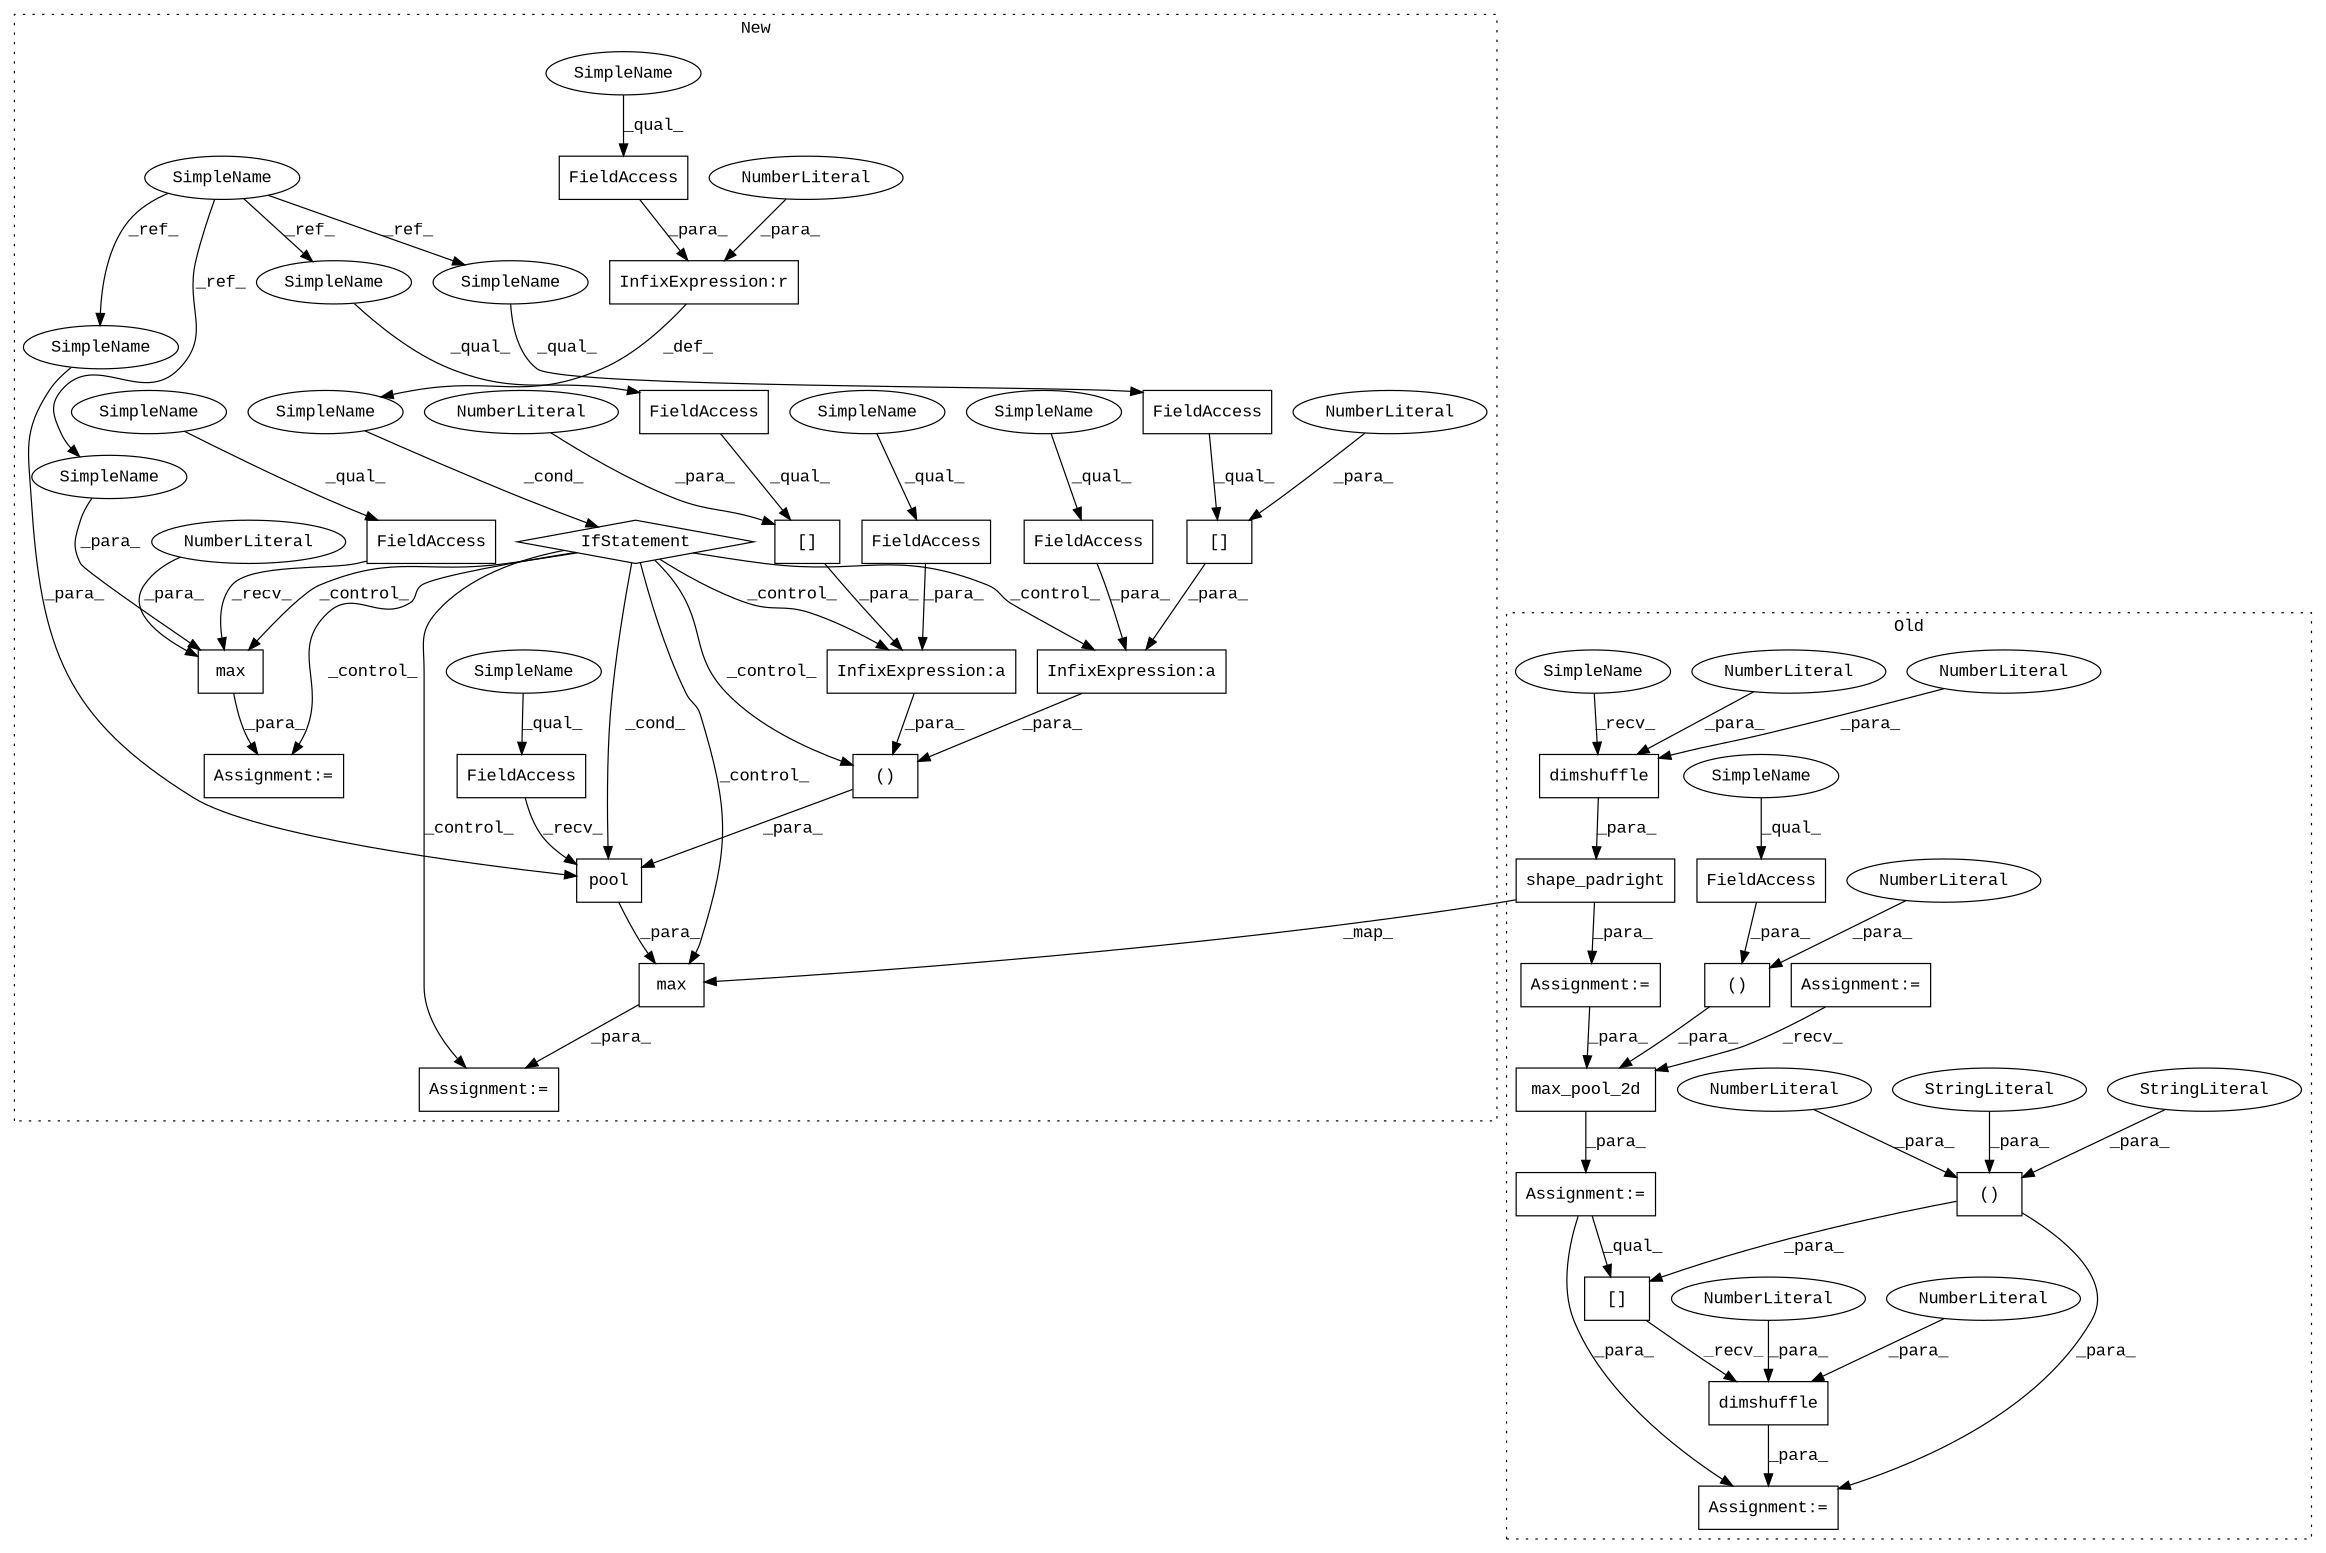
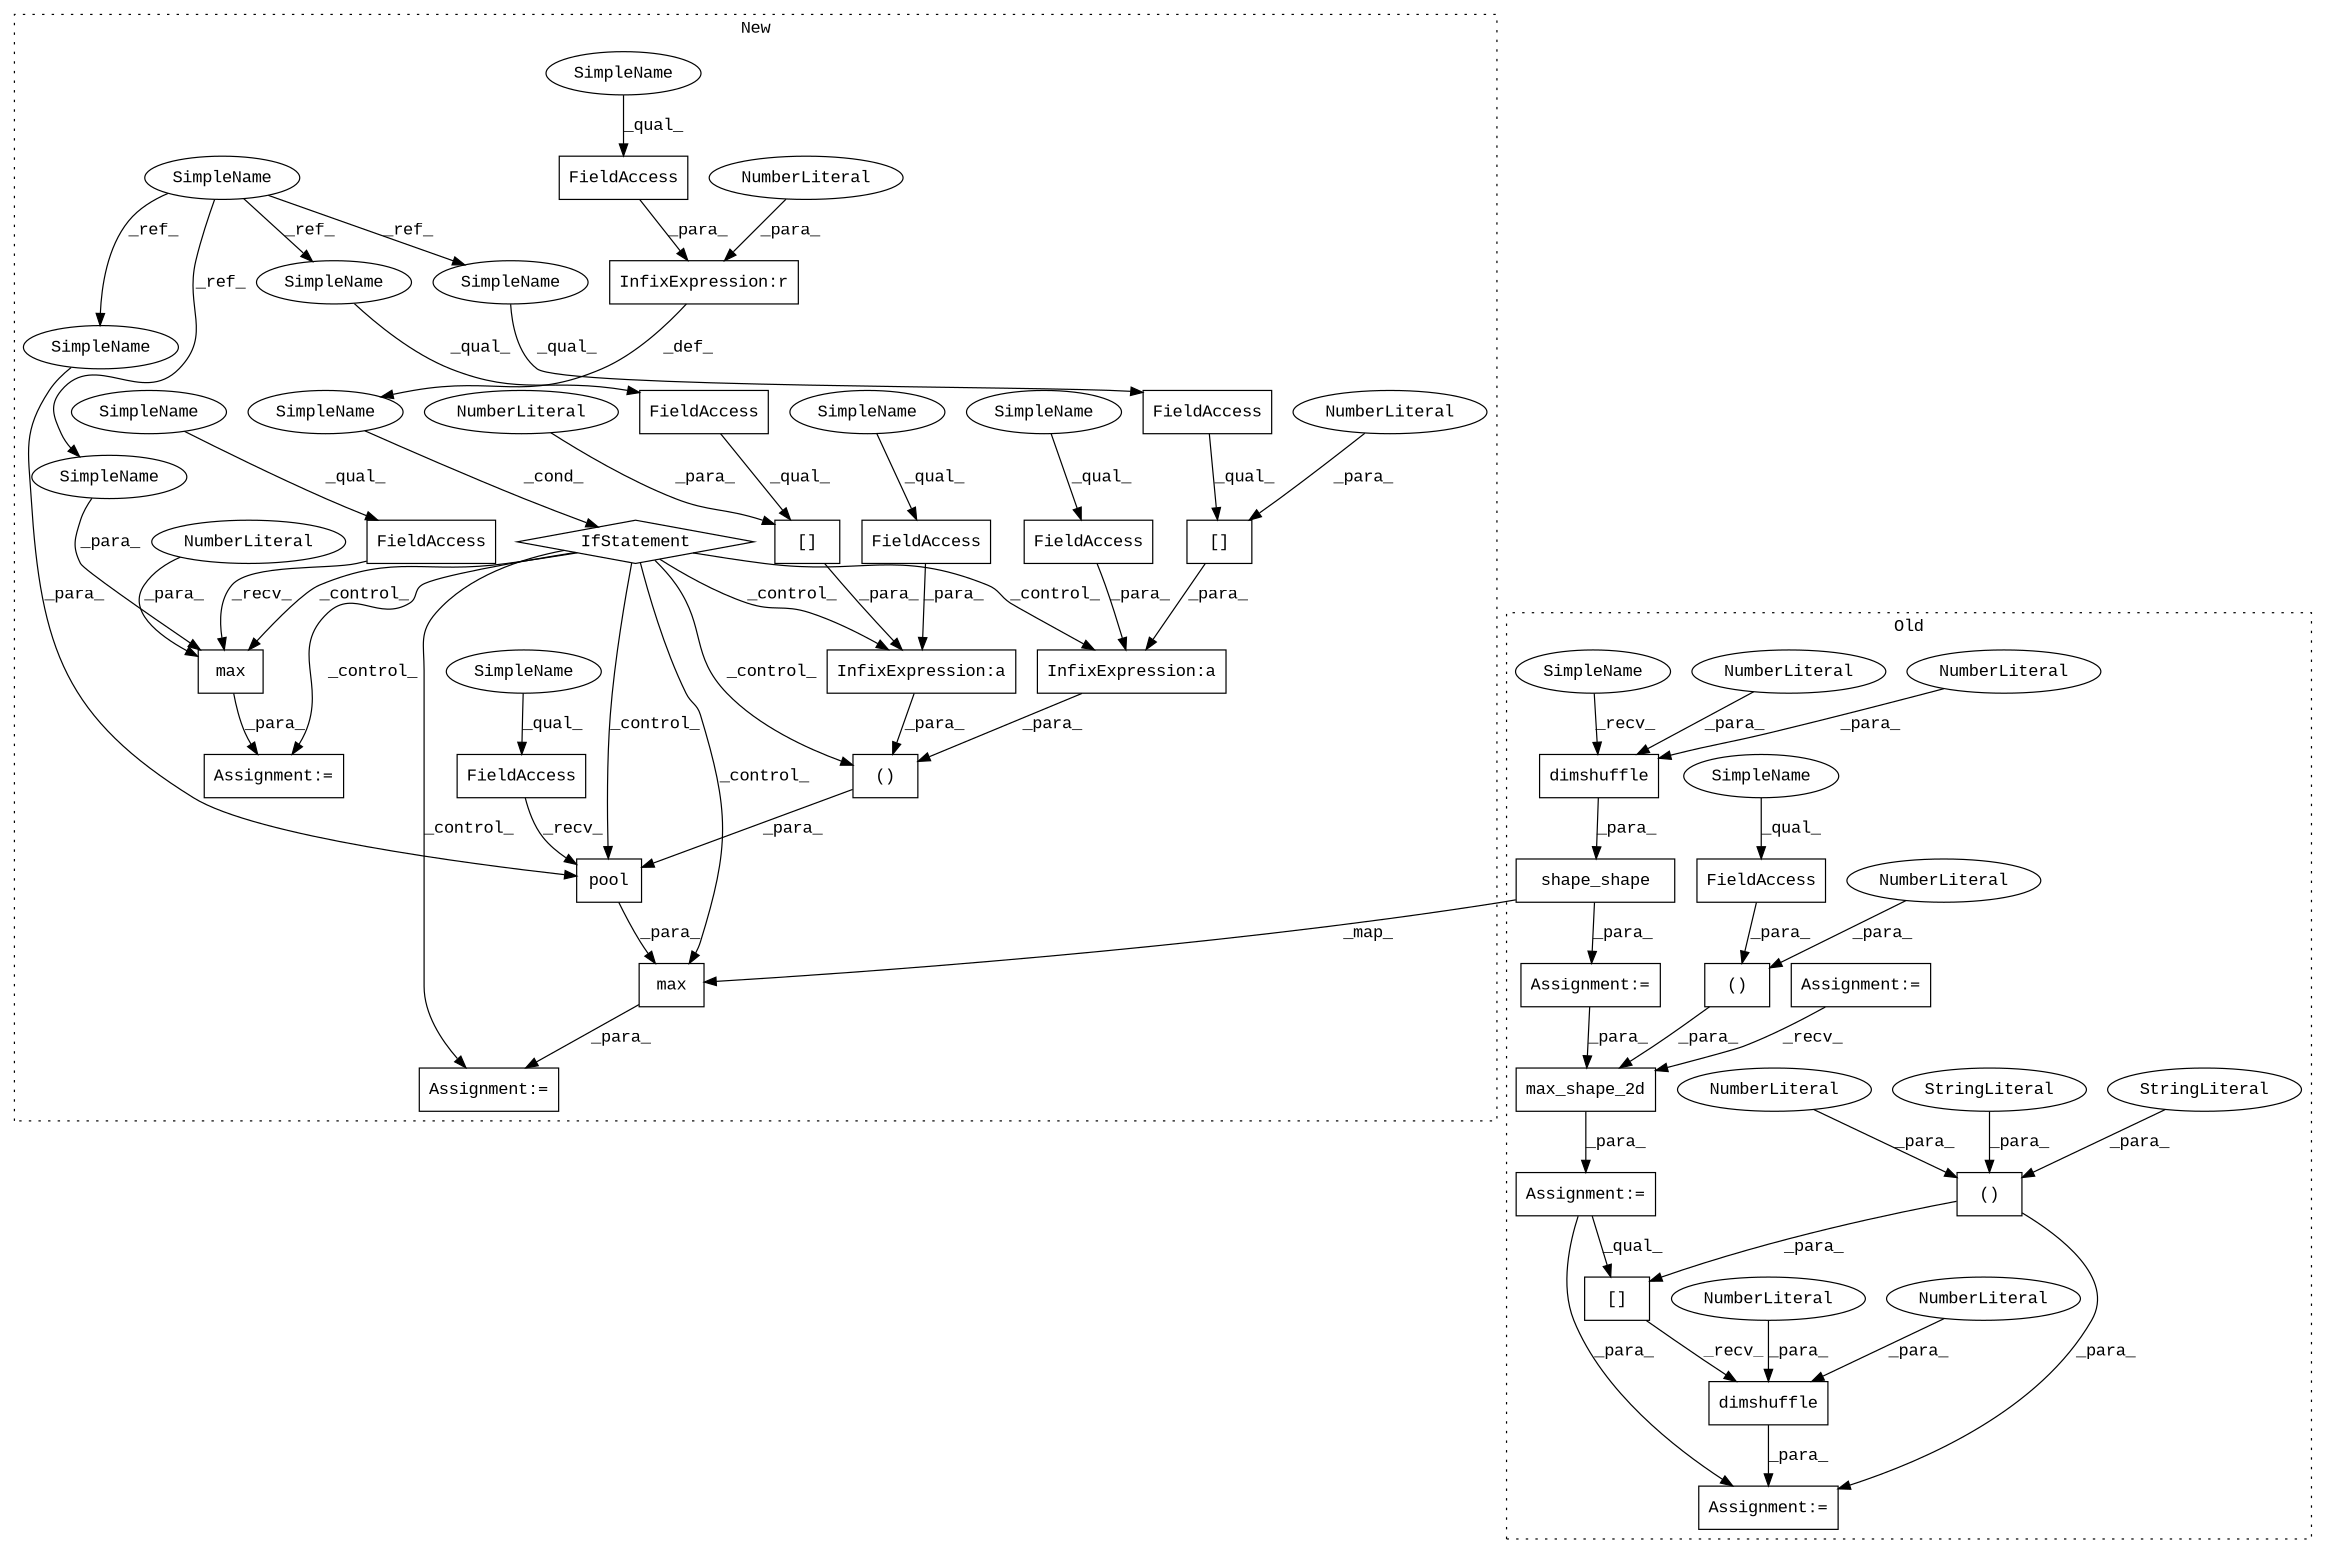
(655, 724) -> (655, 724)
(1595, 881) -> (1595, 881)
(1586, 1090) -> (1586, 1090)
